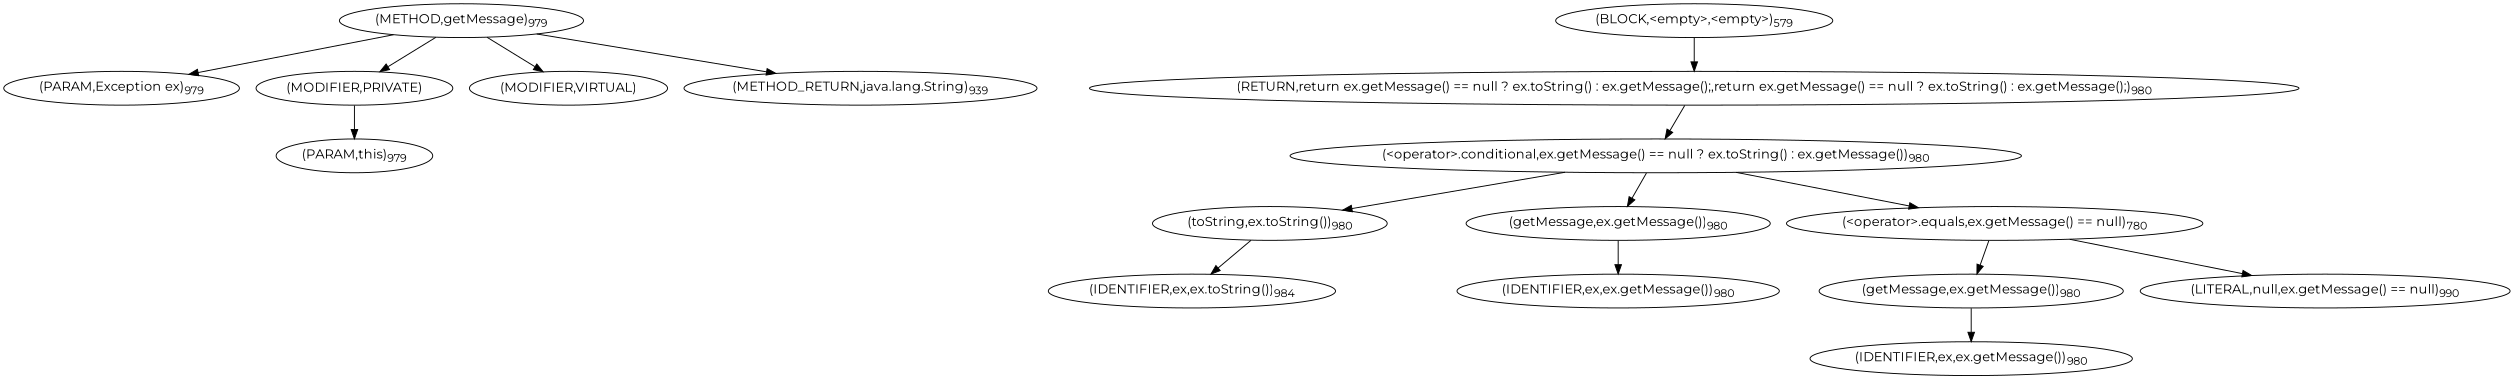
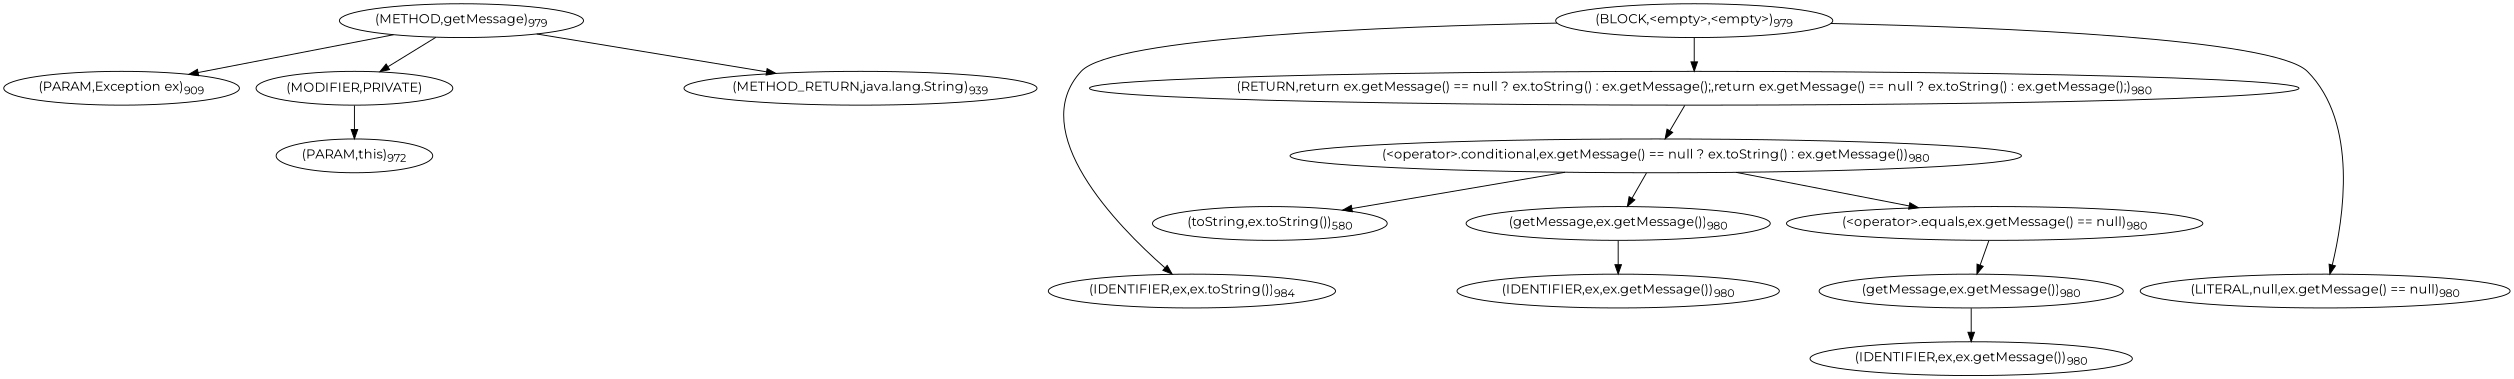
(1783, 19) -> (1783, 19)
(194, 87) -> (194, 87)
(568, 88) -> none
(397, 154) -> (397, 154)
(1342, 222) -> (1342, 222)
(2137, 222) -> (2137, 222)
(1235, 254) -> (1199, 42)
(2156, 256) -> (2173, 41)
(2450, 290) -> (2450, 290)
